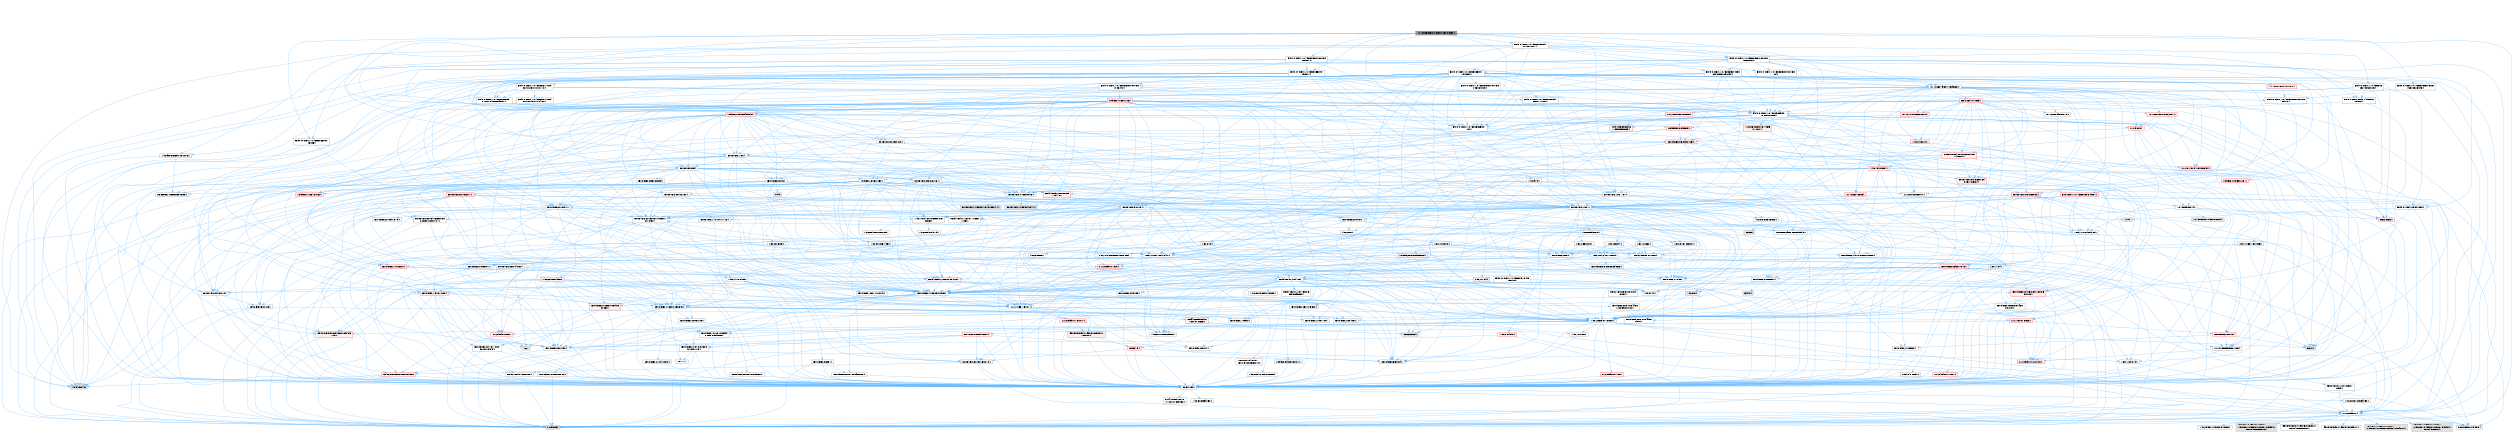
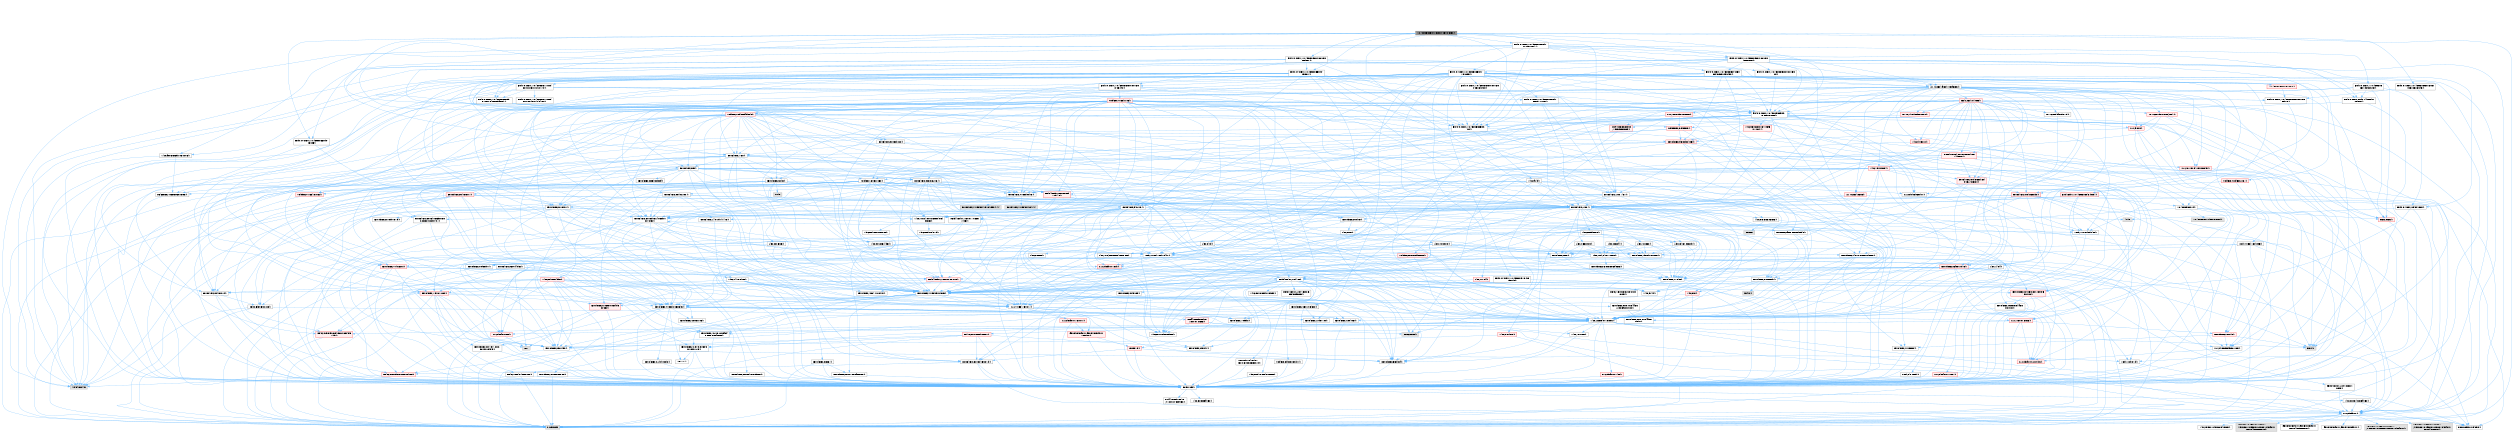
(1233, 249) -> (1389, 250)
(1646, 255) -> (1646, 255)
